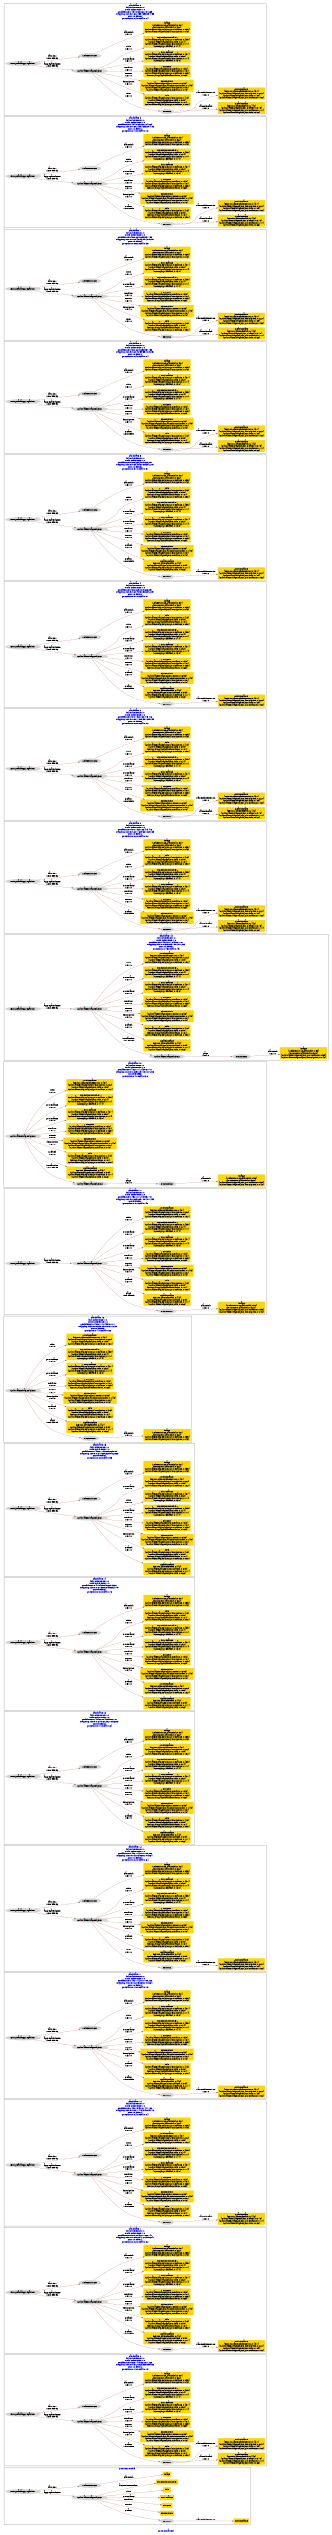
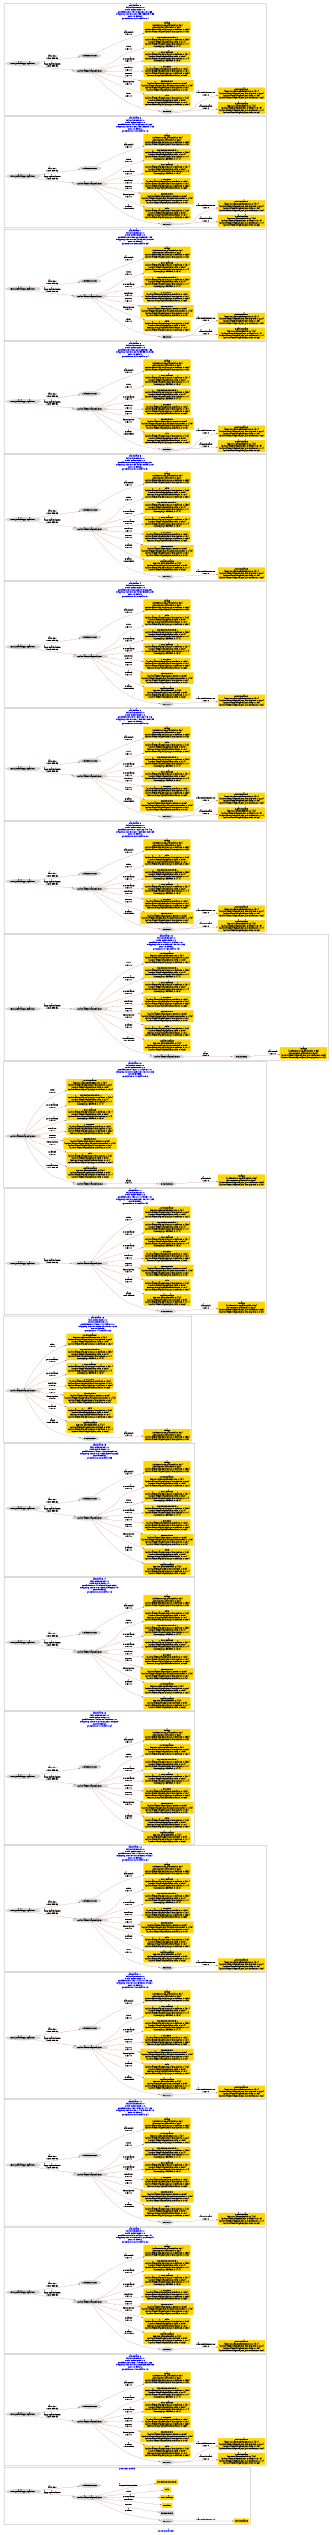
(167, 2474) -> none
(167, 2505) -> (167, 2505)
(167, 2513) -> (167, 2513)
